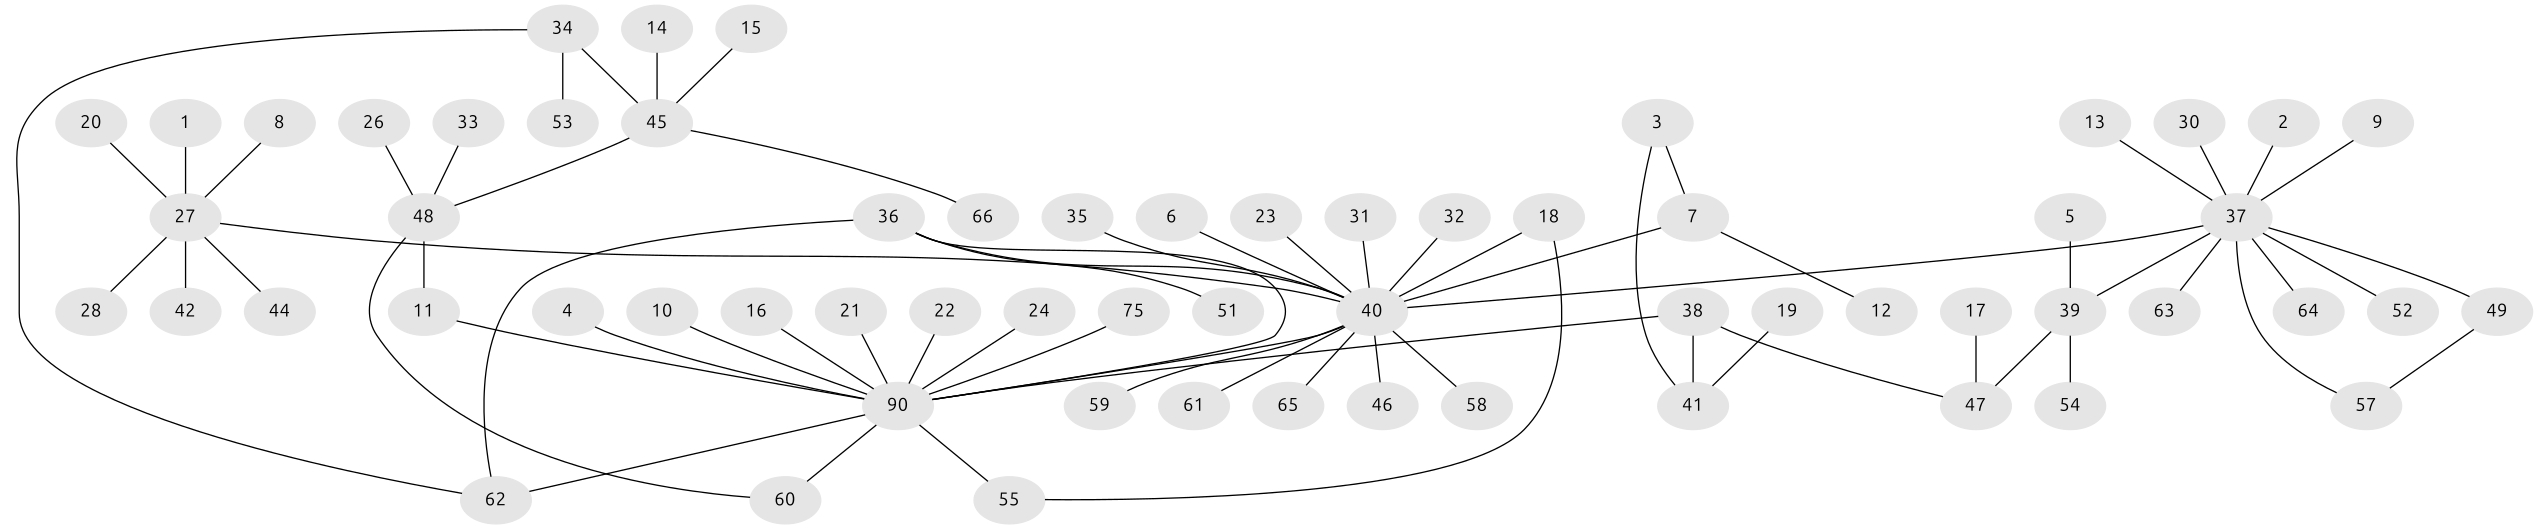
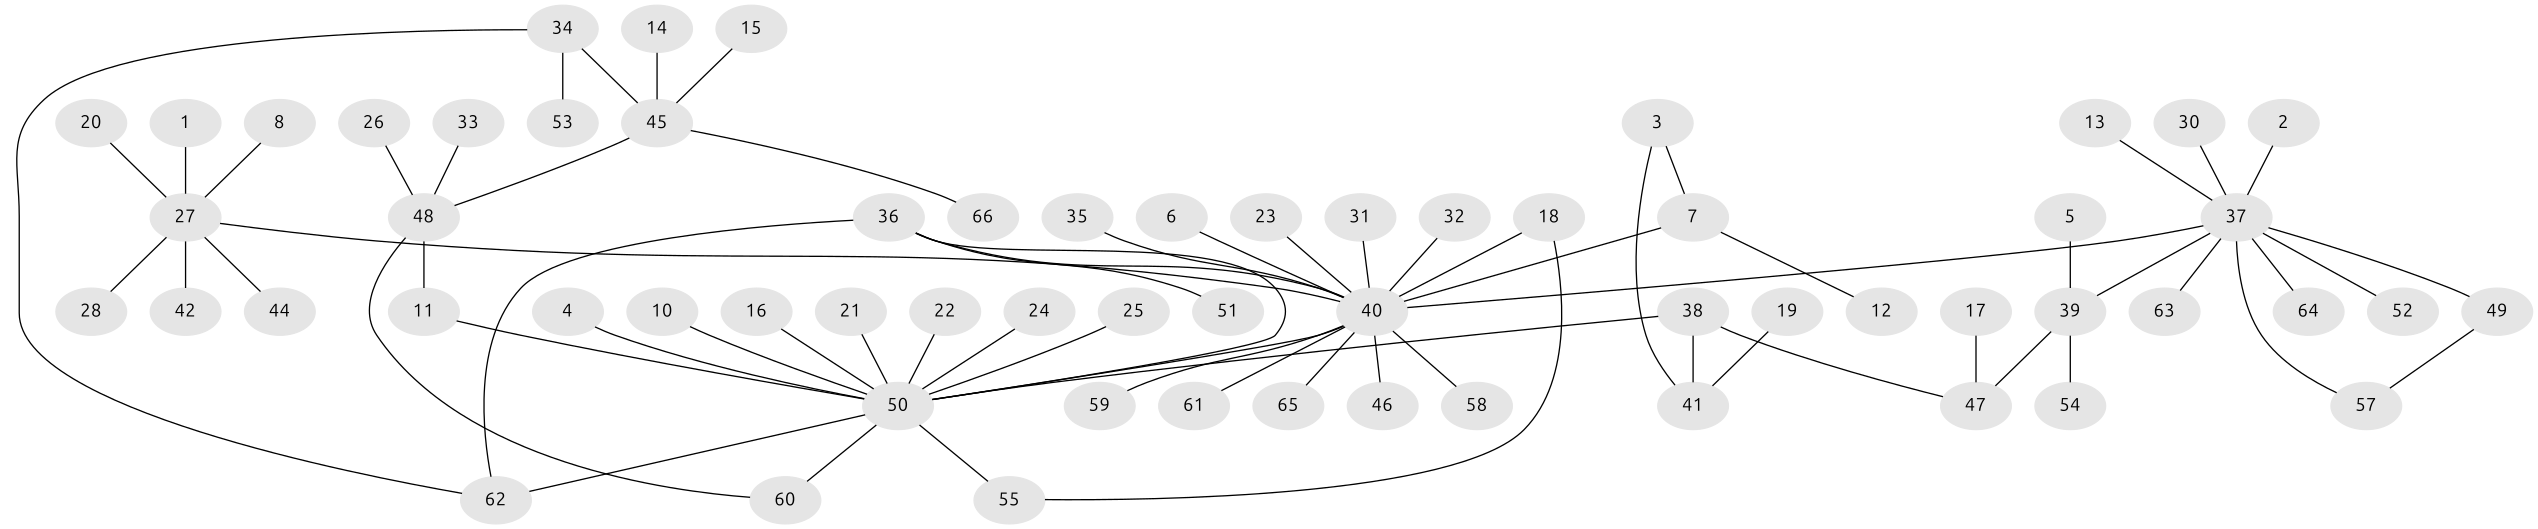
(2378, 123) -> none
(1134, 312) -> (1134, 312)
(898, 406) -> (898, 406)
